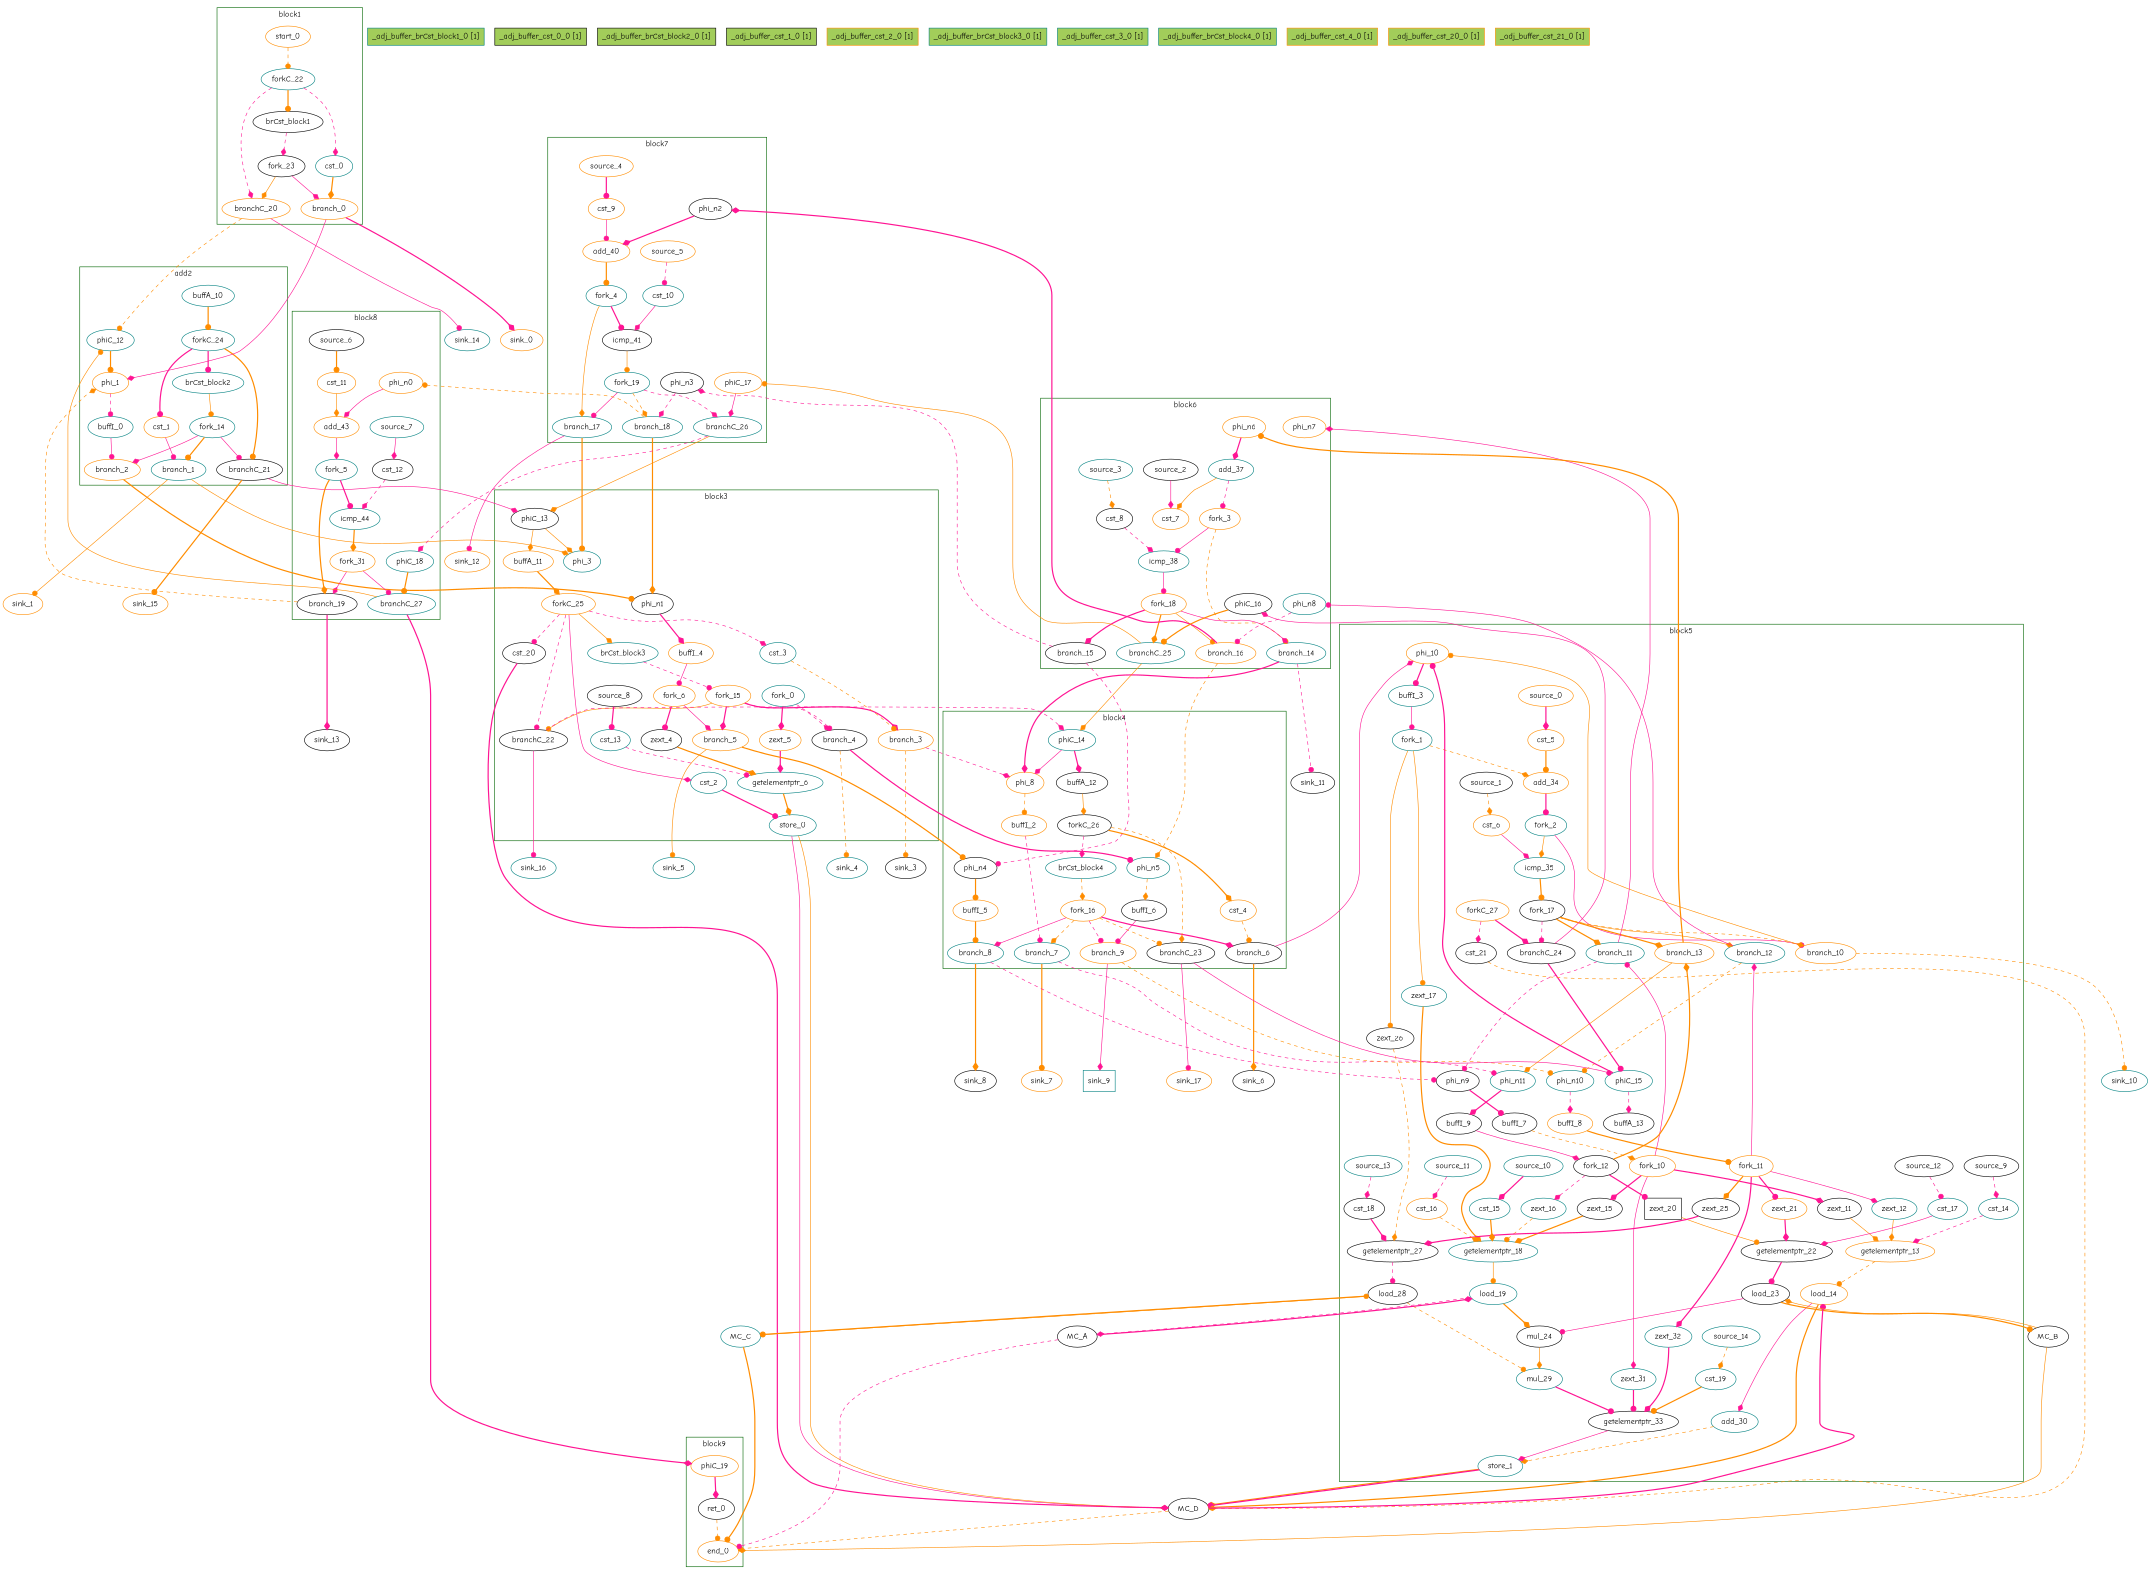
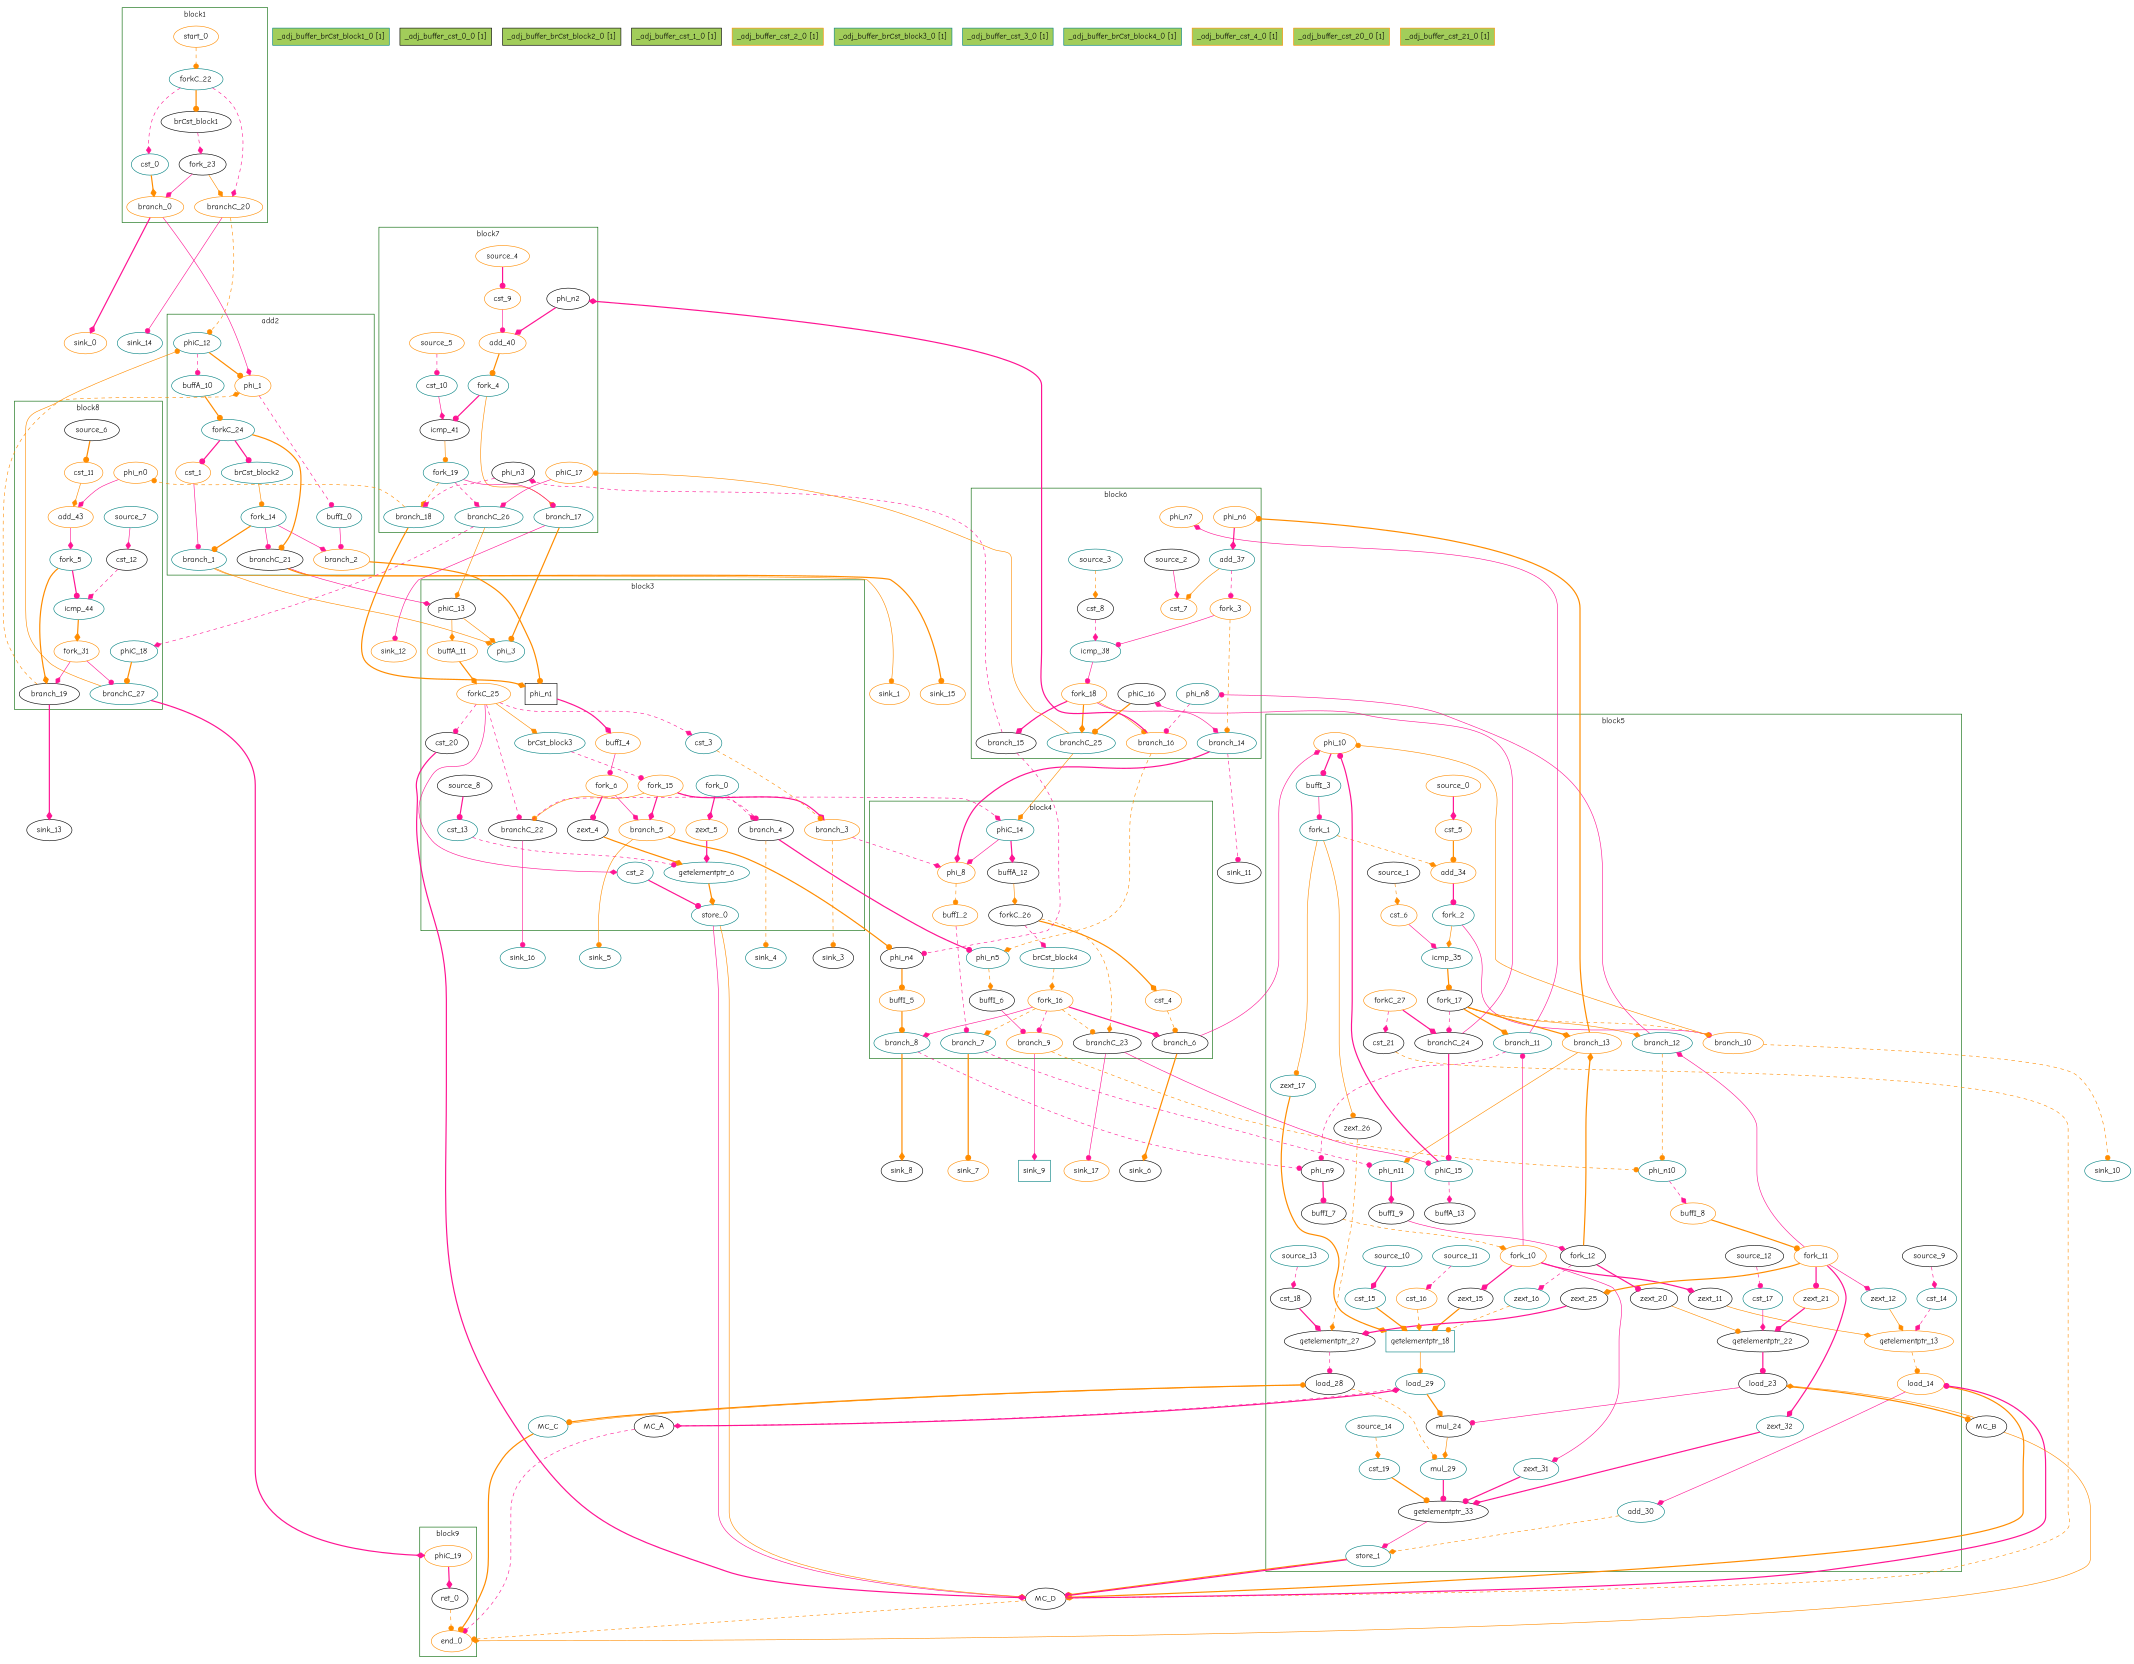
none -> (198, 362)
(652, 604) -> (541, 694)
(1663, 1209) -> (1654, 1299)
(1493, 1251) -> (1420, 1341)
(1493, 1294) -> (1420, 1384)
